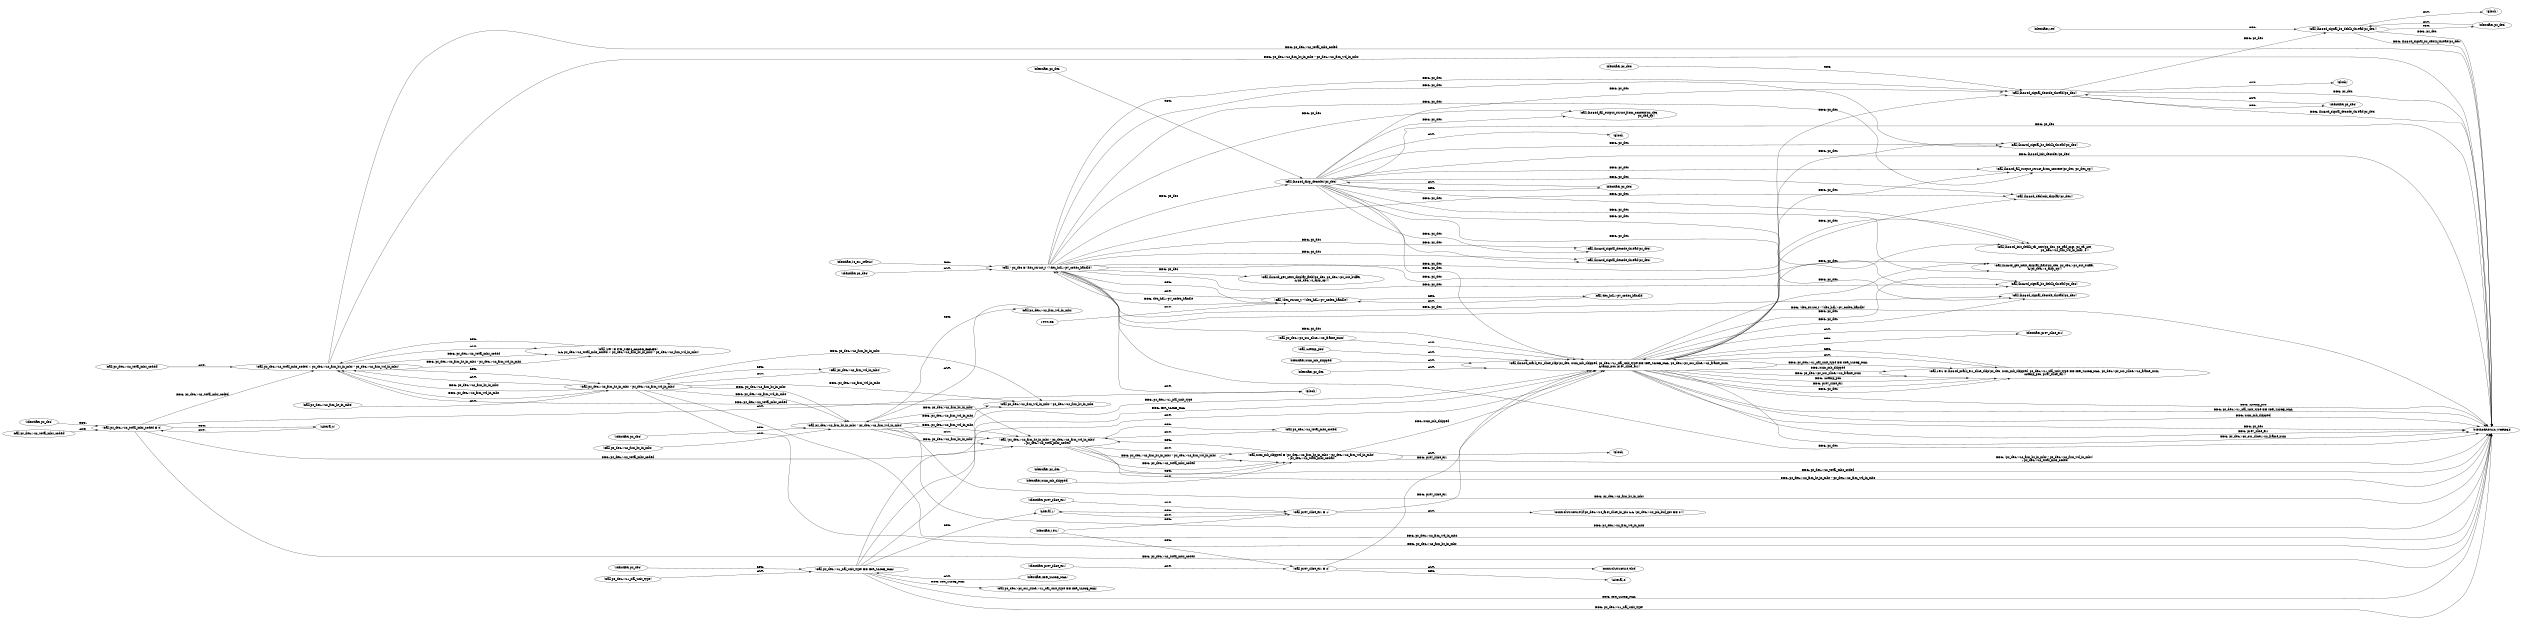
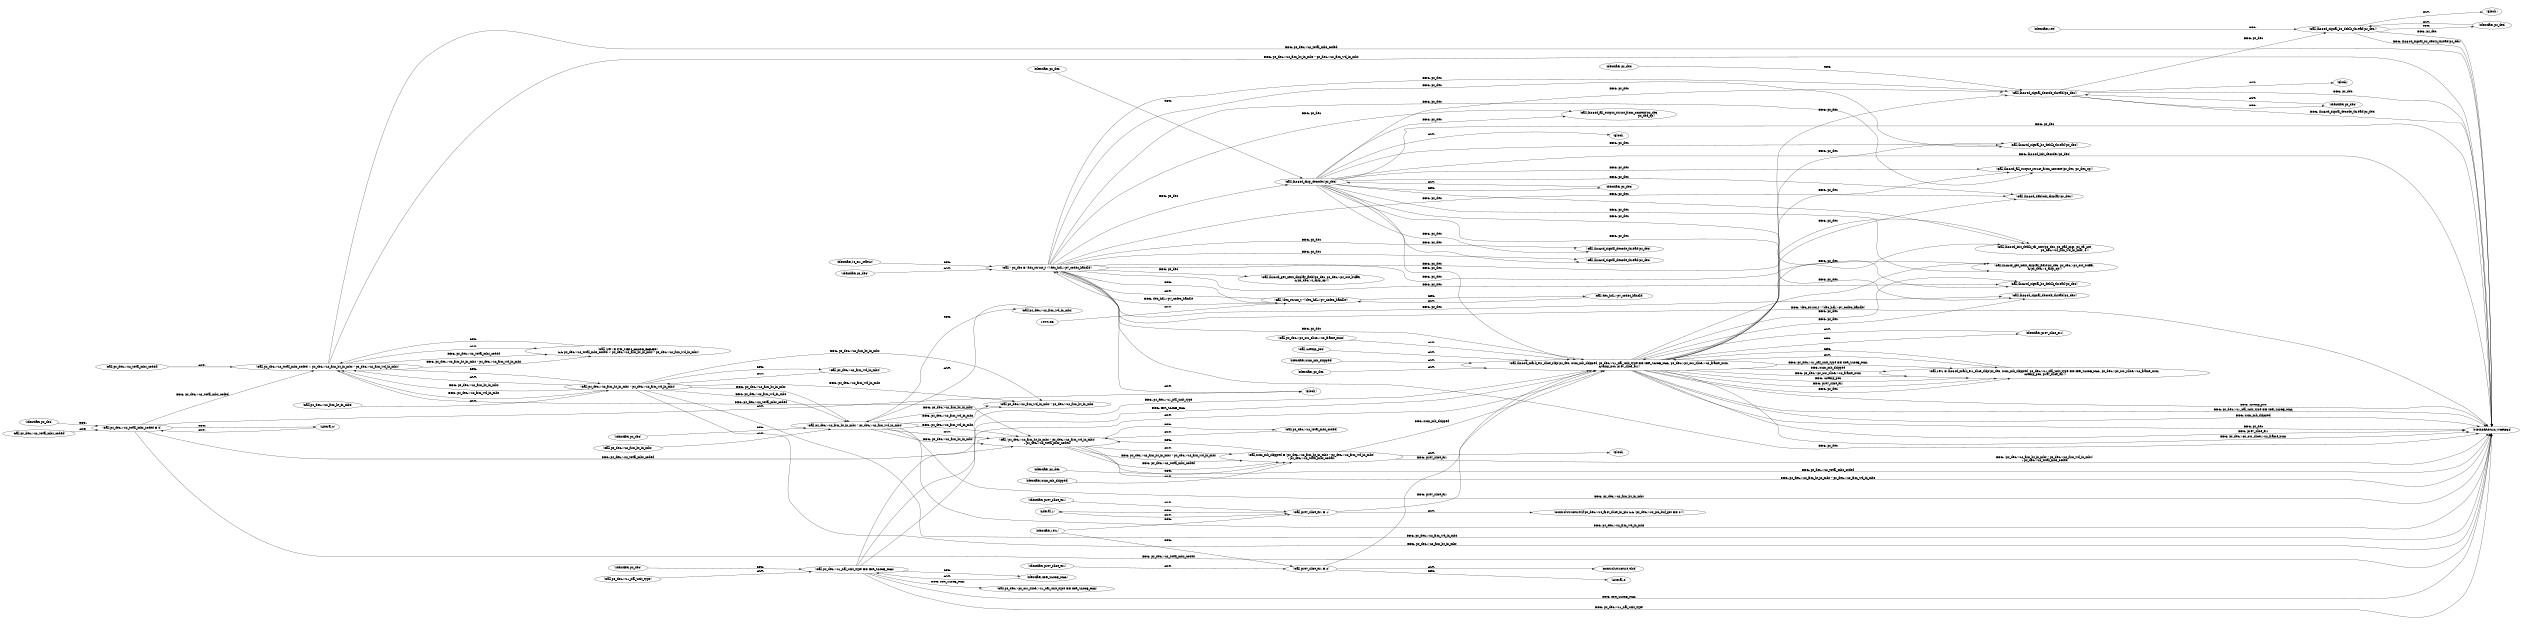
(948, 263) -> (948, 263)
(947, 534) -> (960, 574)
